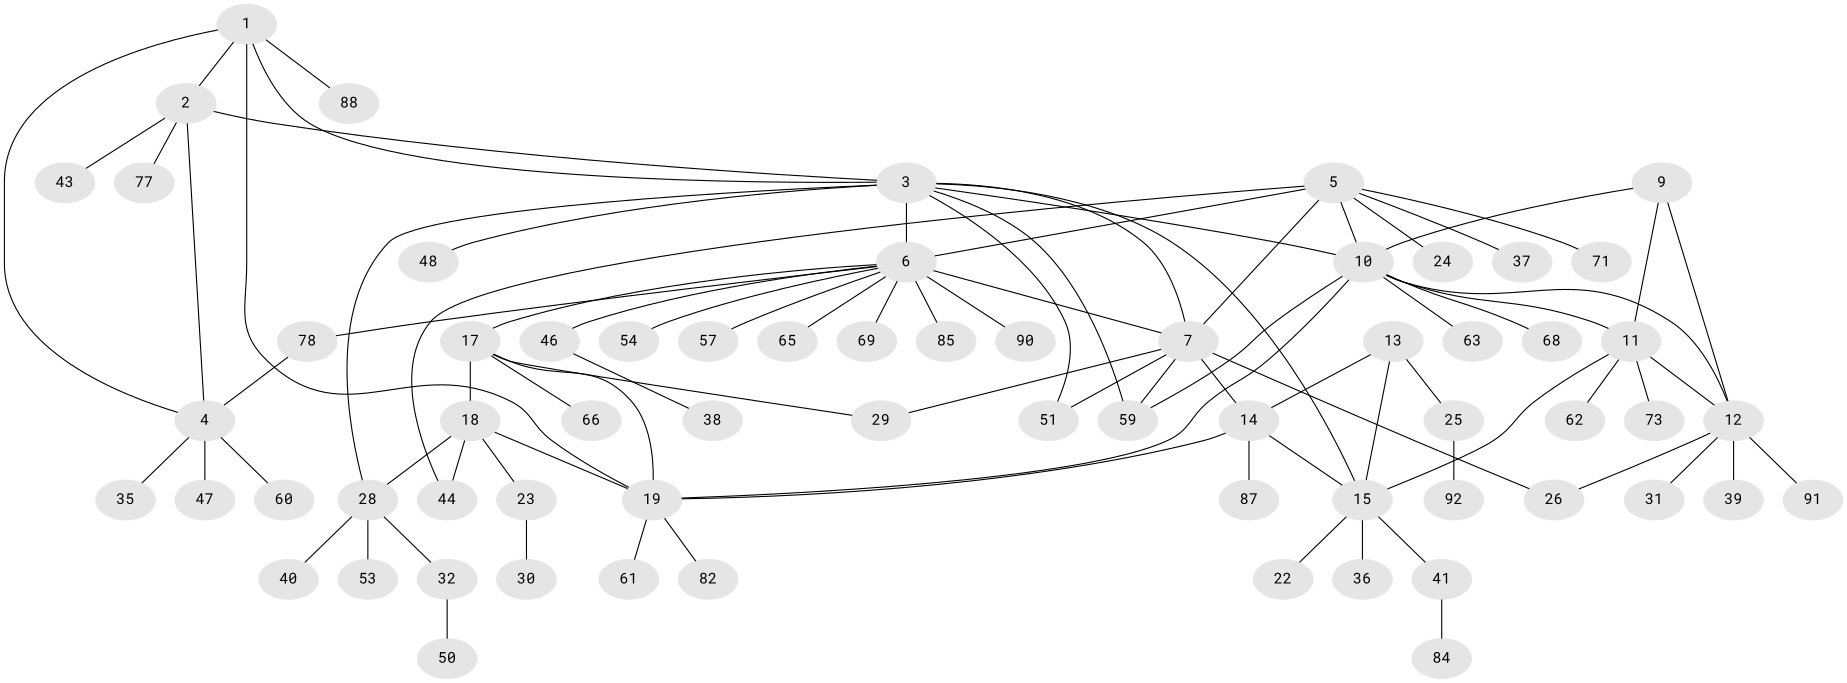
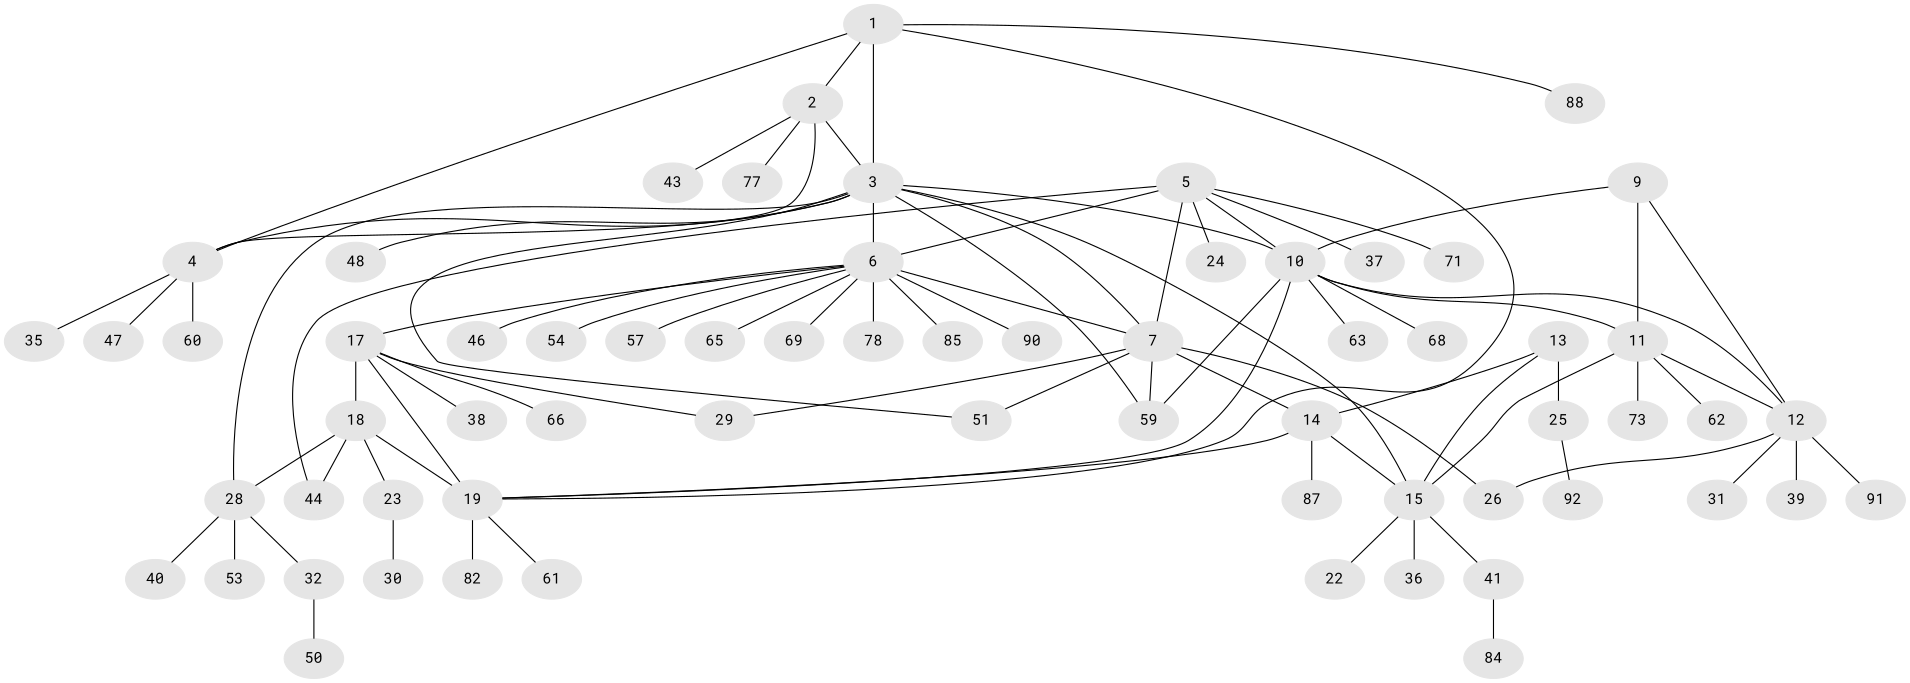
(611, 372) -> (416, 381)
(256, 381) -> (485, 220)
